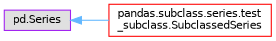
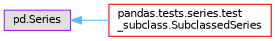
(190, 20) -> (190, 20)
